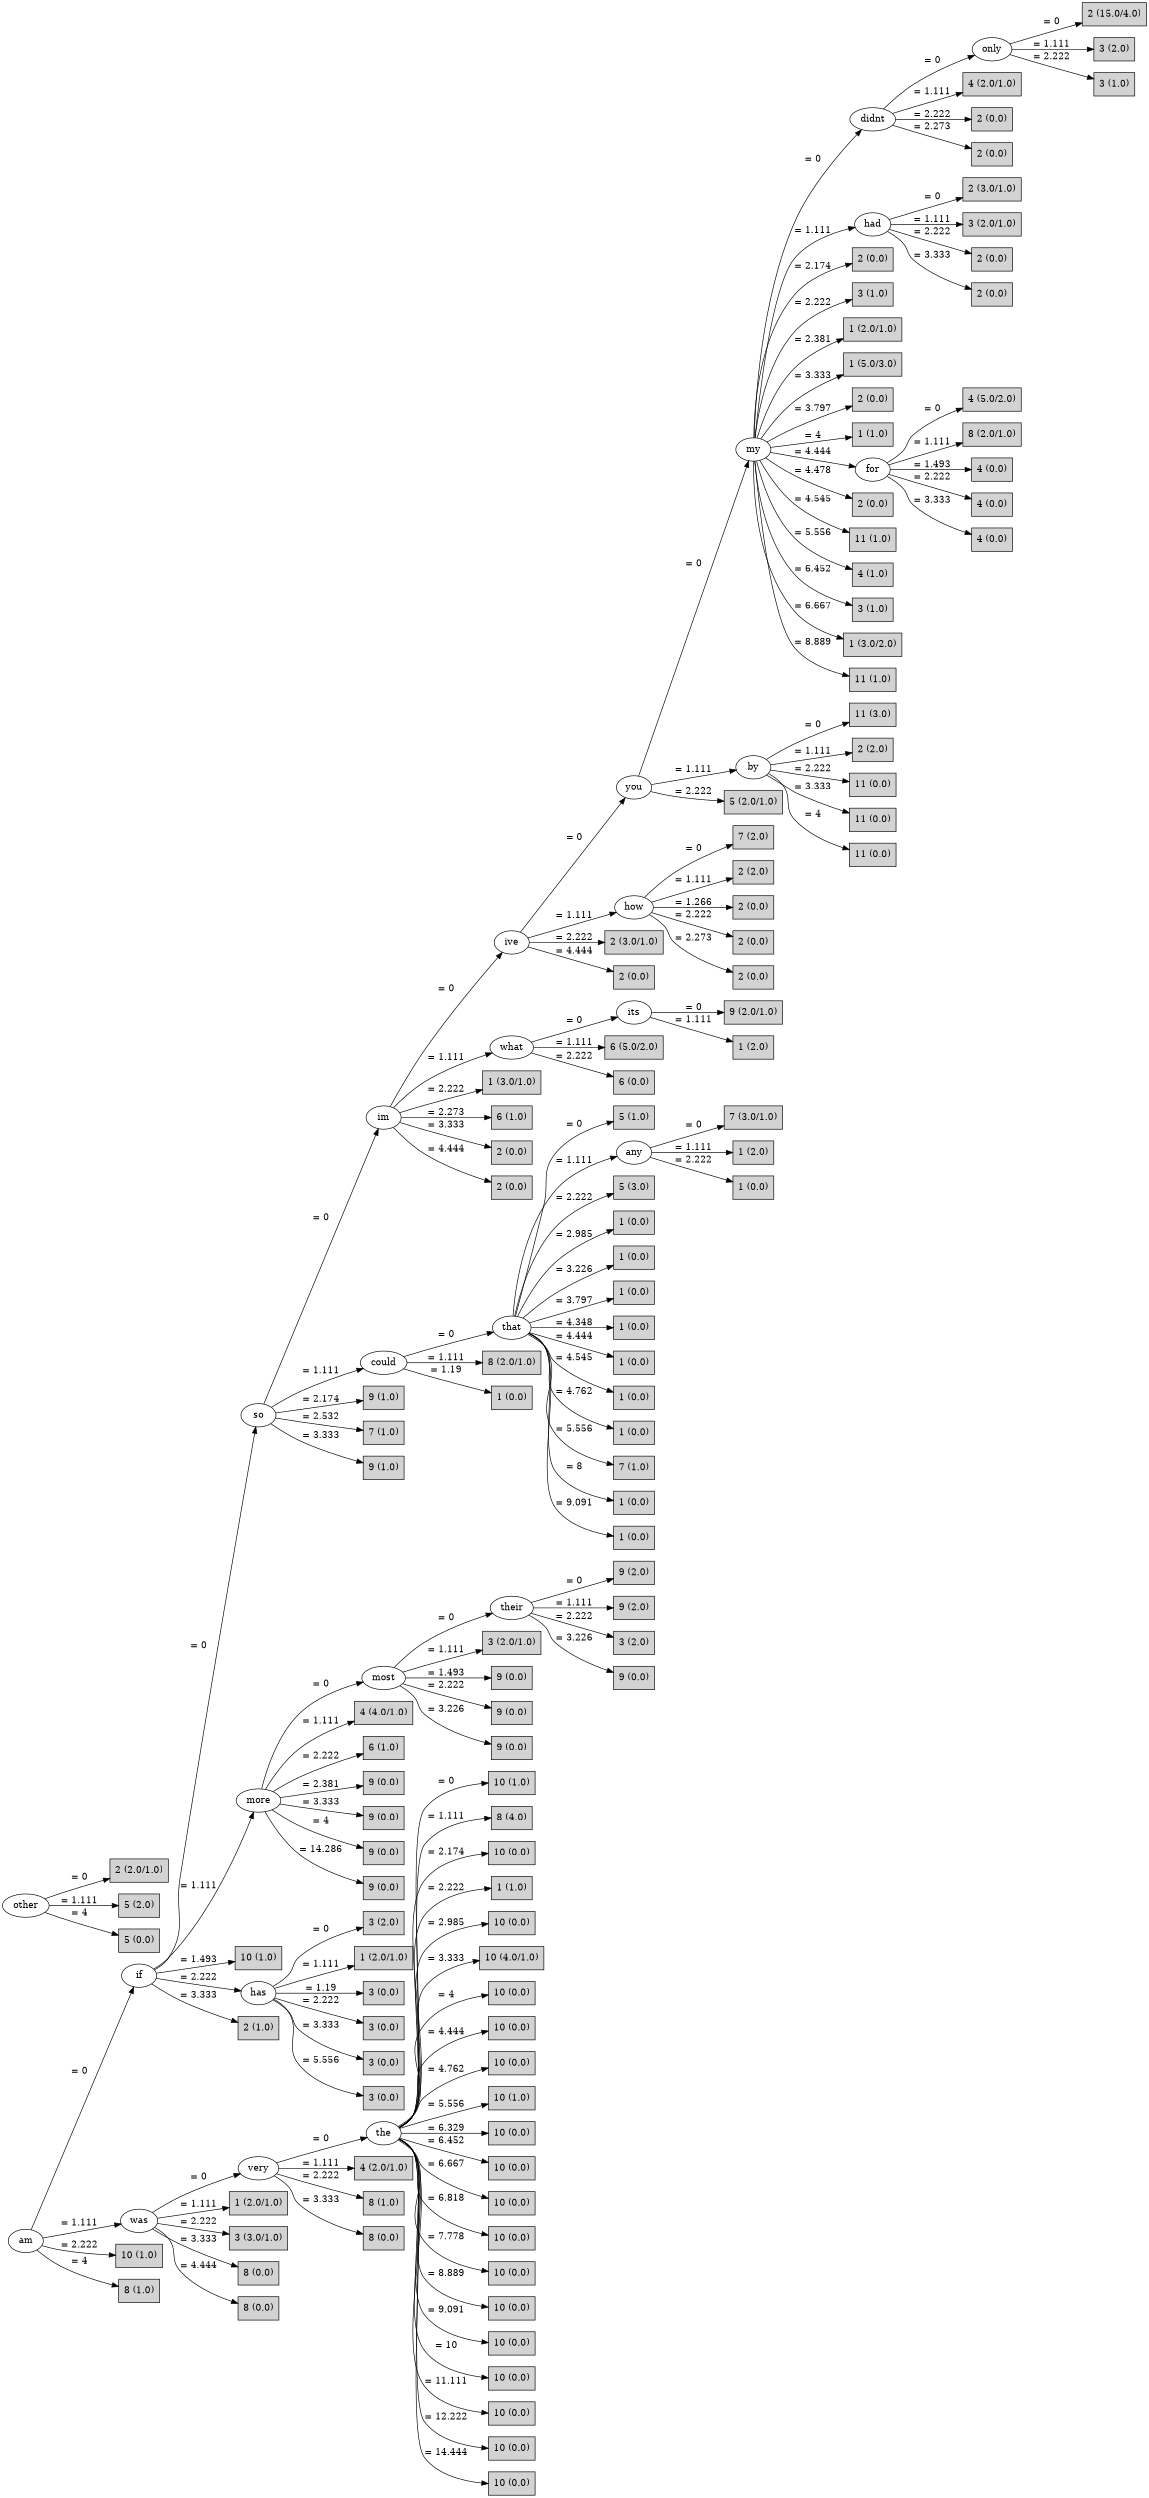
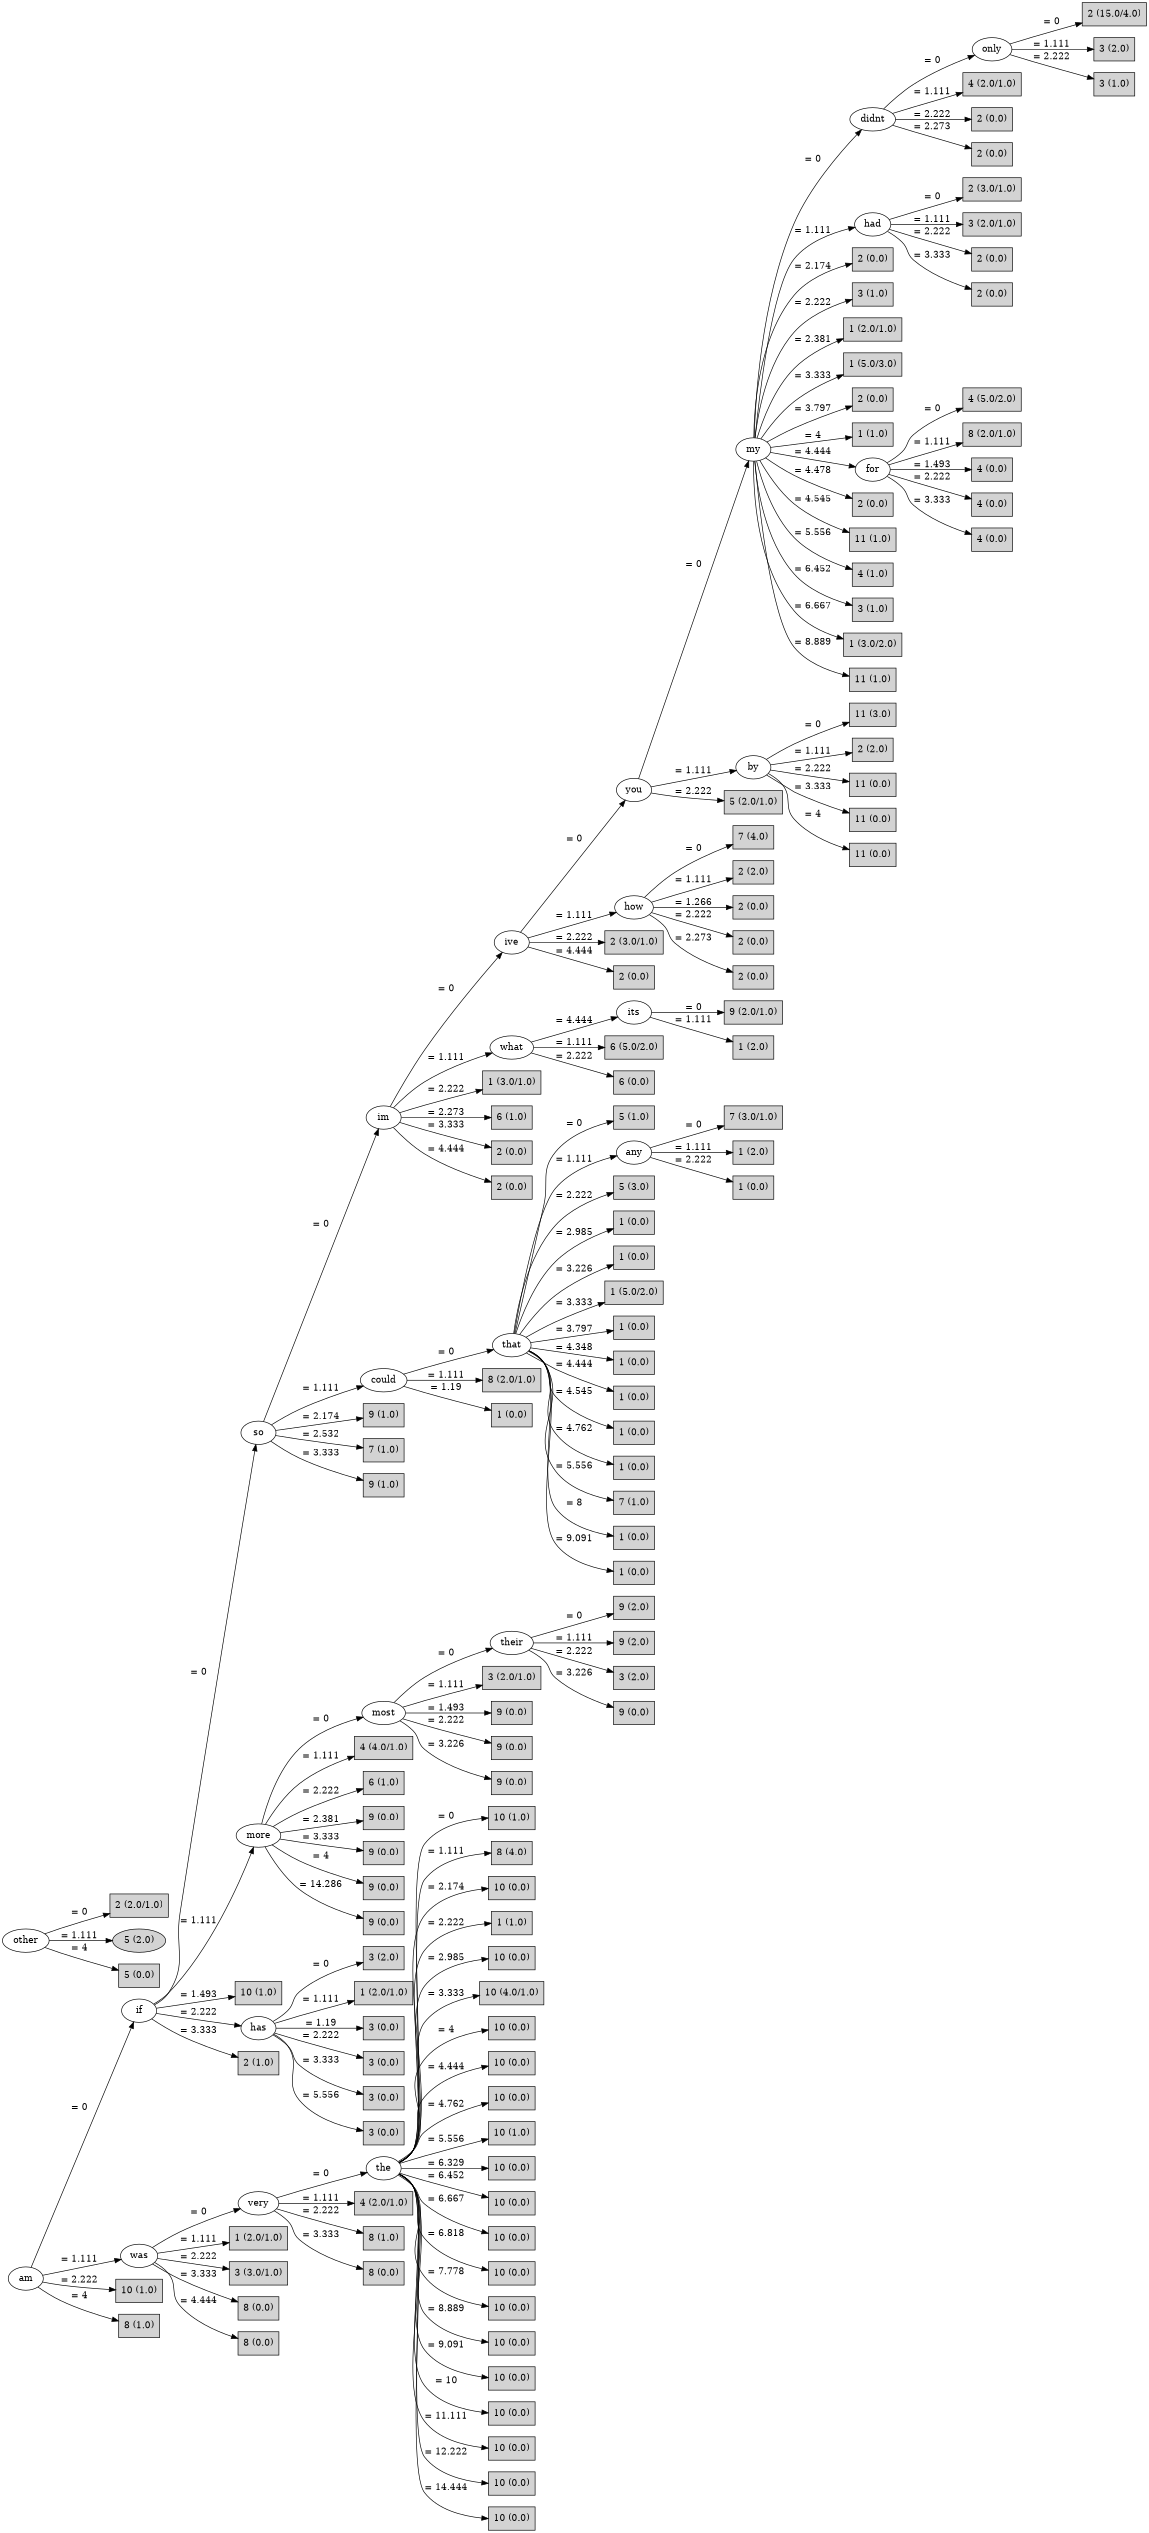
(753, 837) -> (753, 837)
(574, 1021) -> (574, 1021)
none -> (634, 1293)
(139, 1906) -> (139, 1941)
